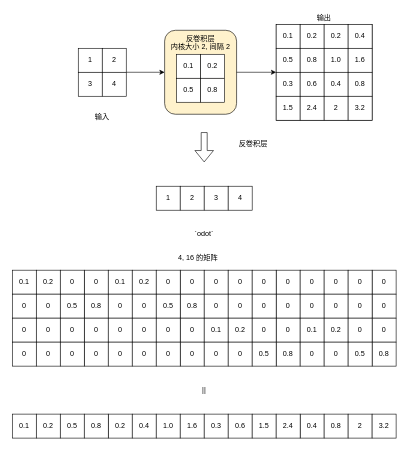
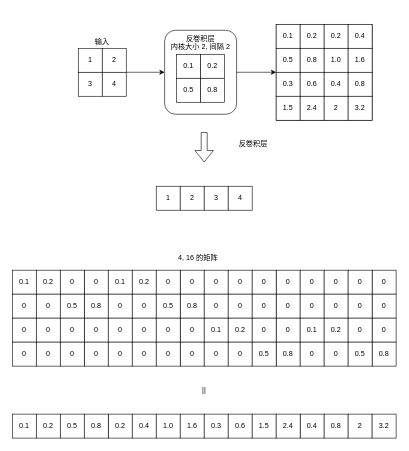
(324, 18) -> none
(201, 43) -> (201, 43)
(102, 117) -> (102, 42)
(204, 234) -> none
